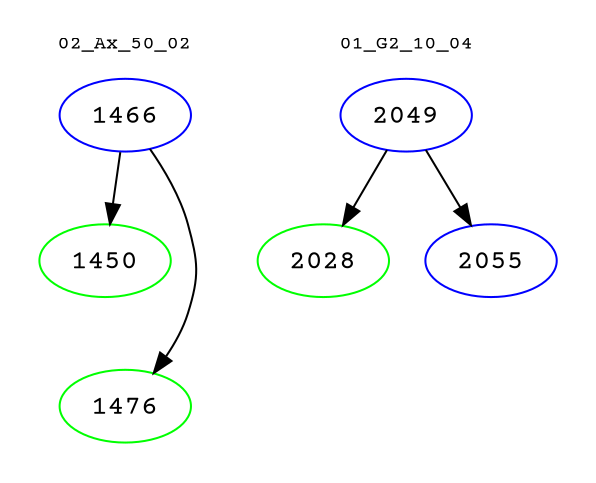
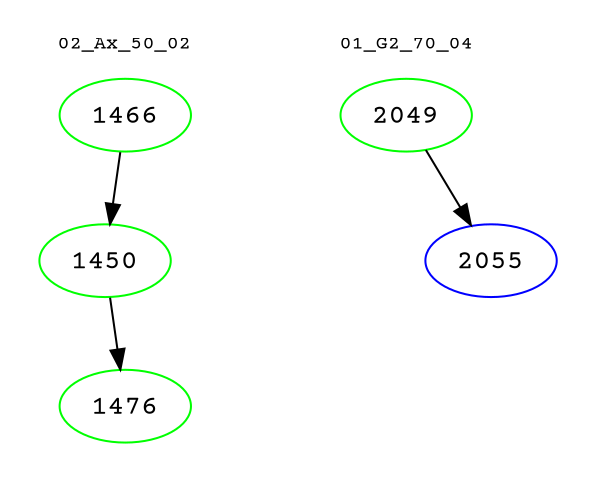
(407, 43) -> (407, 43)
(125, 115) -> (125, 115)
(406, 115) -> (406, 115)
(194, 251) -> (114, 324)
(323, 261) -> none
